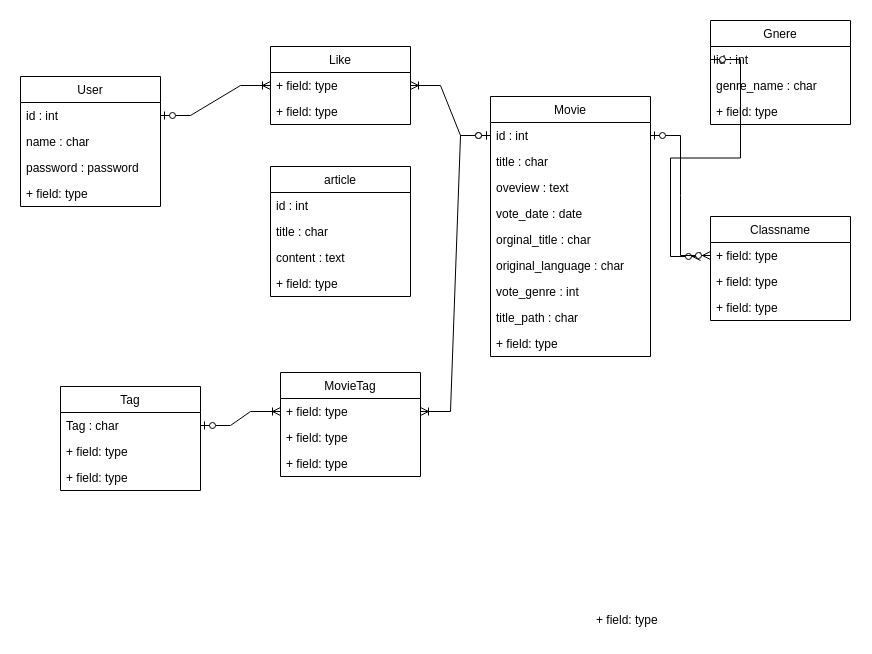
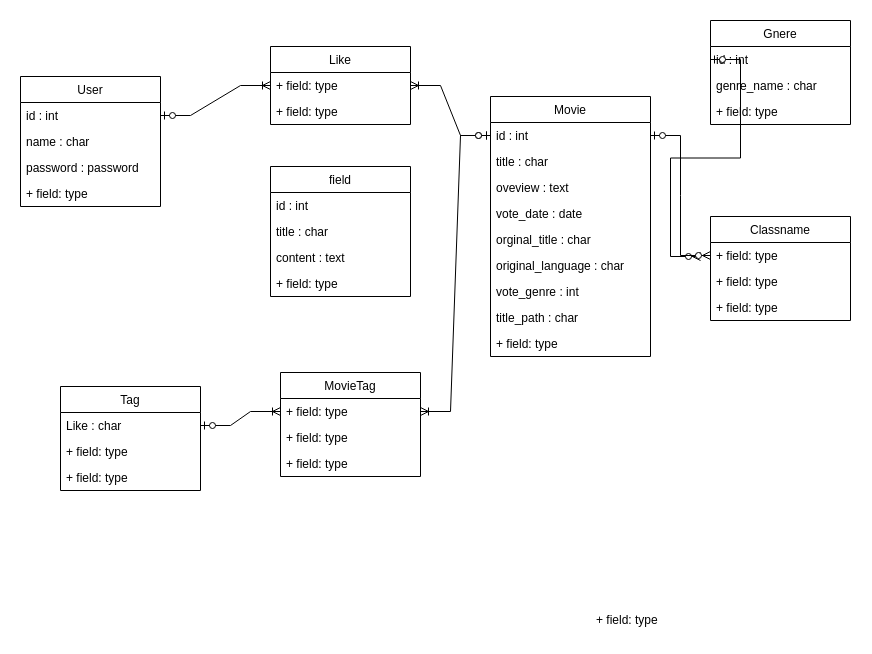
(340, 180) -> (340, 180)
(95, 426) -> (97, 426)
